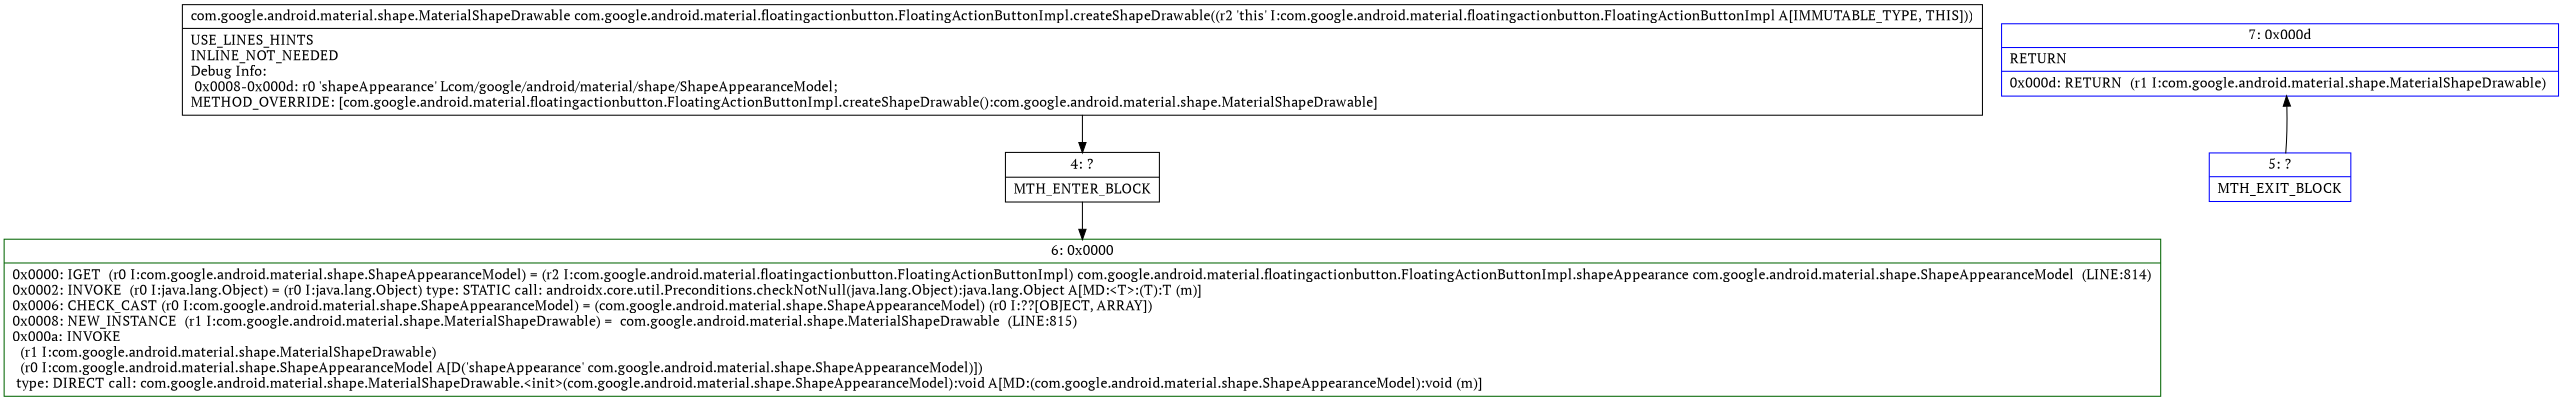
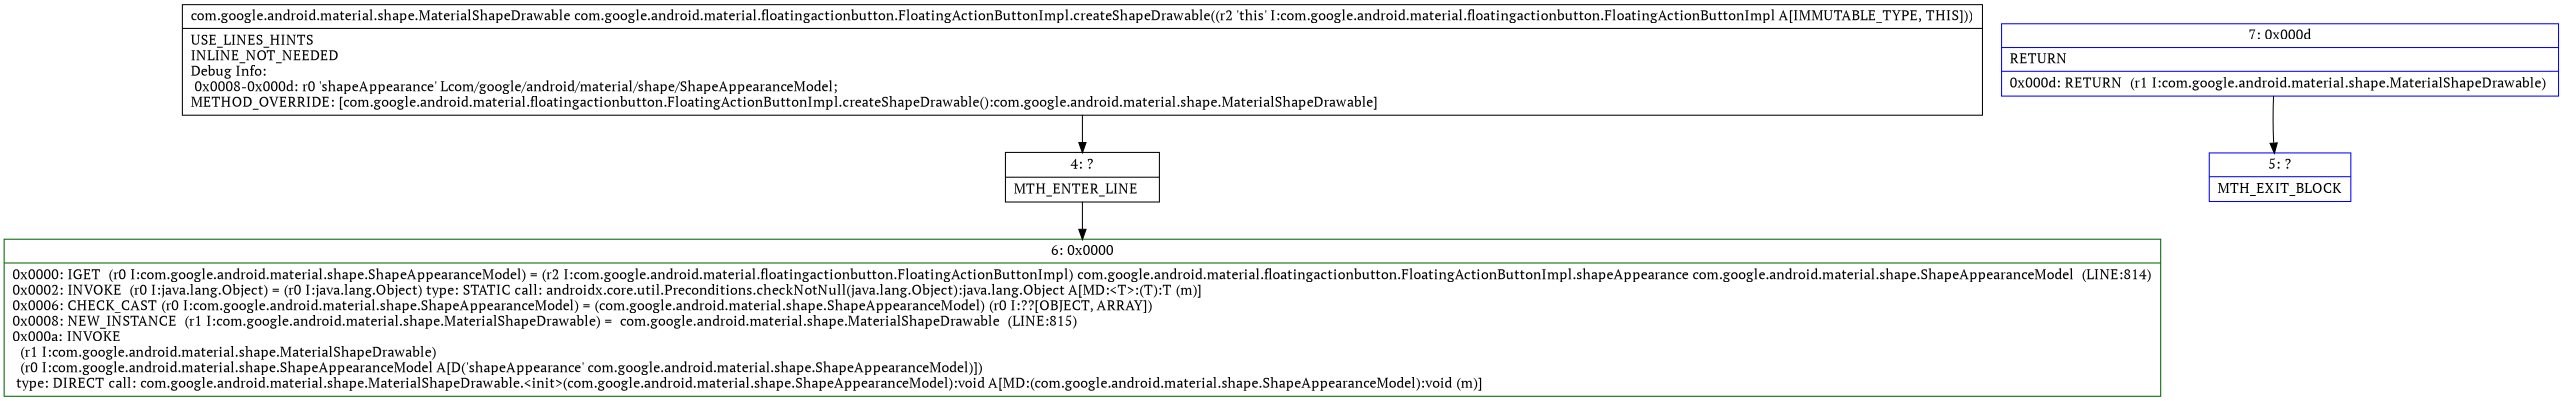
(2287, 130) -> (2273, 119)
(1082, 189) -> (1076, 189)
